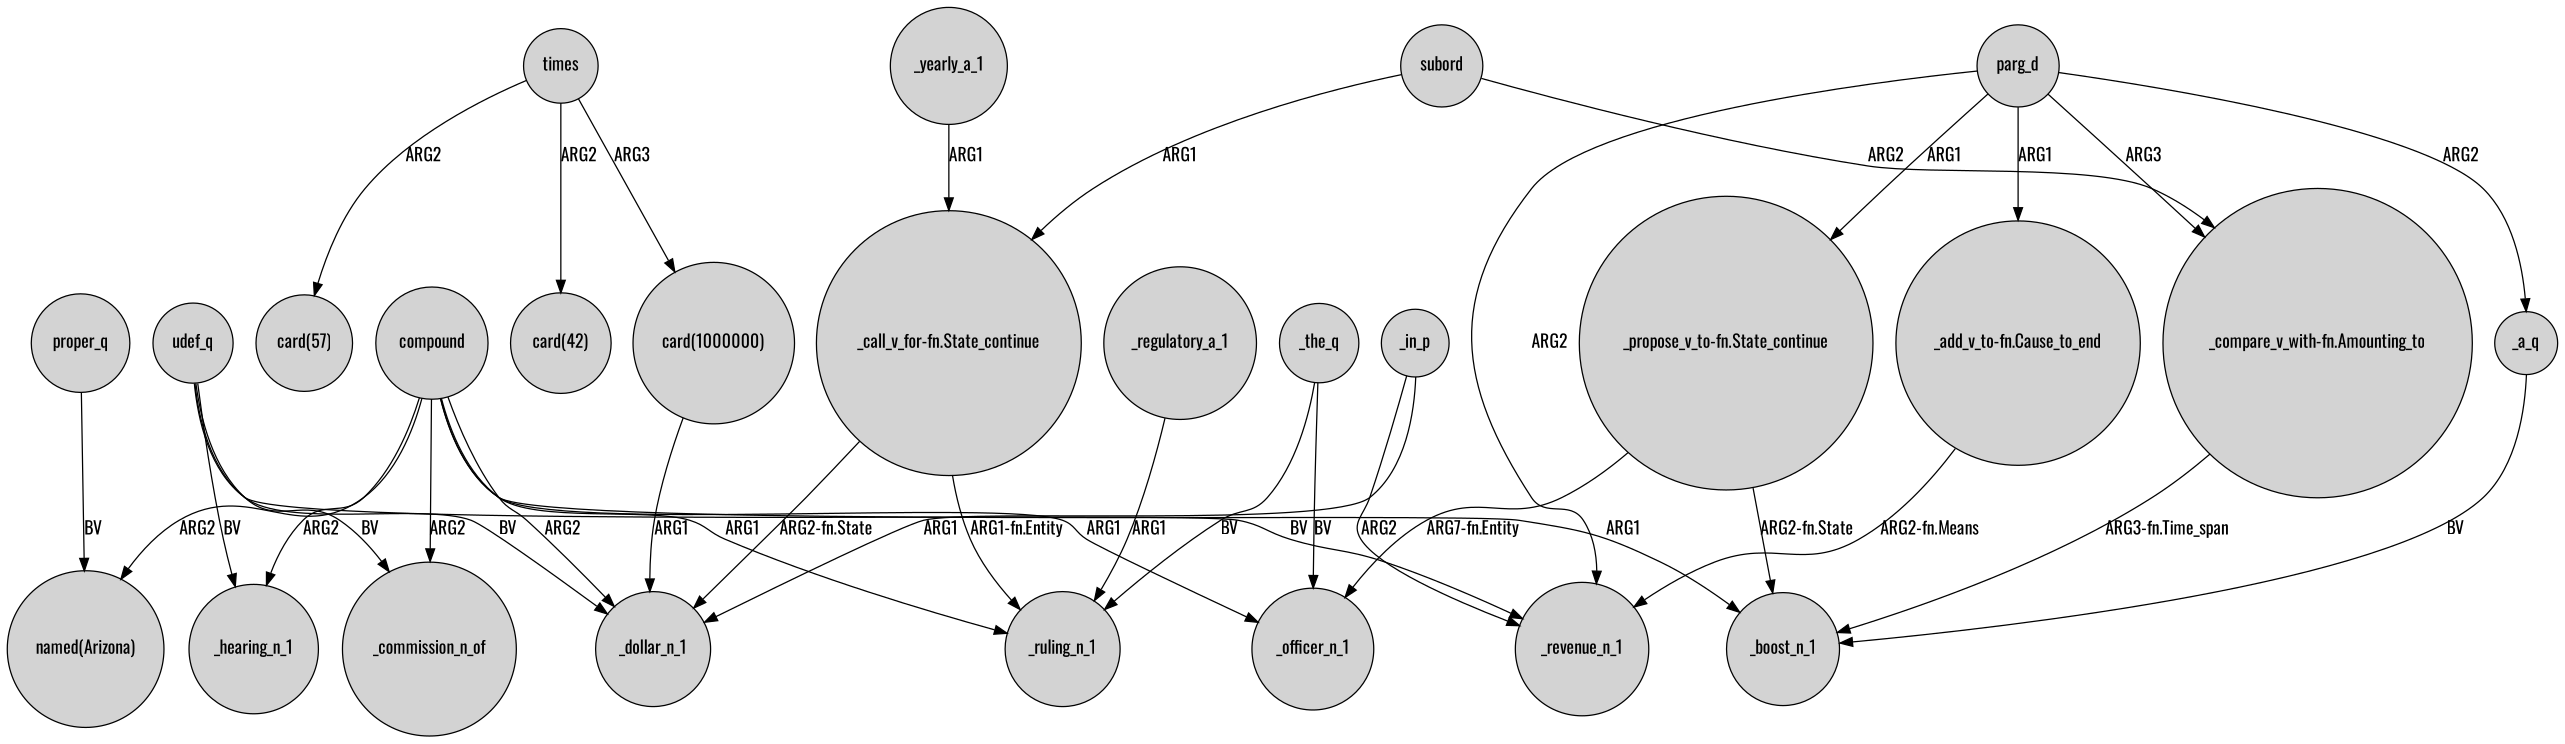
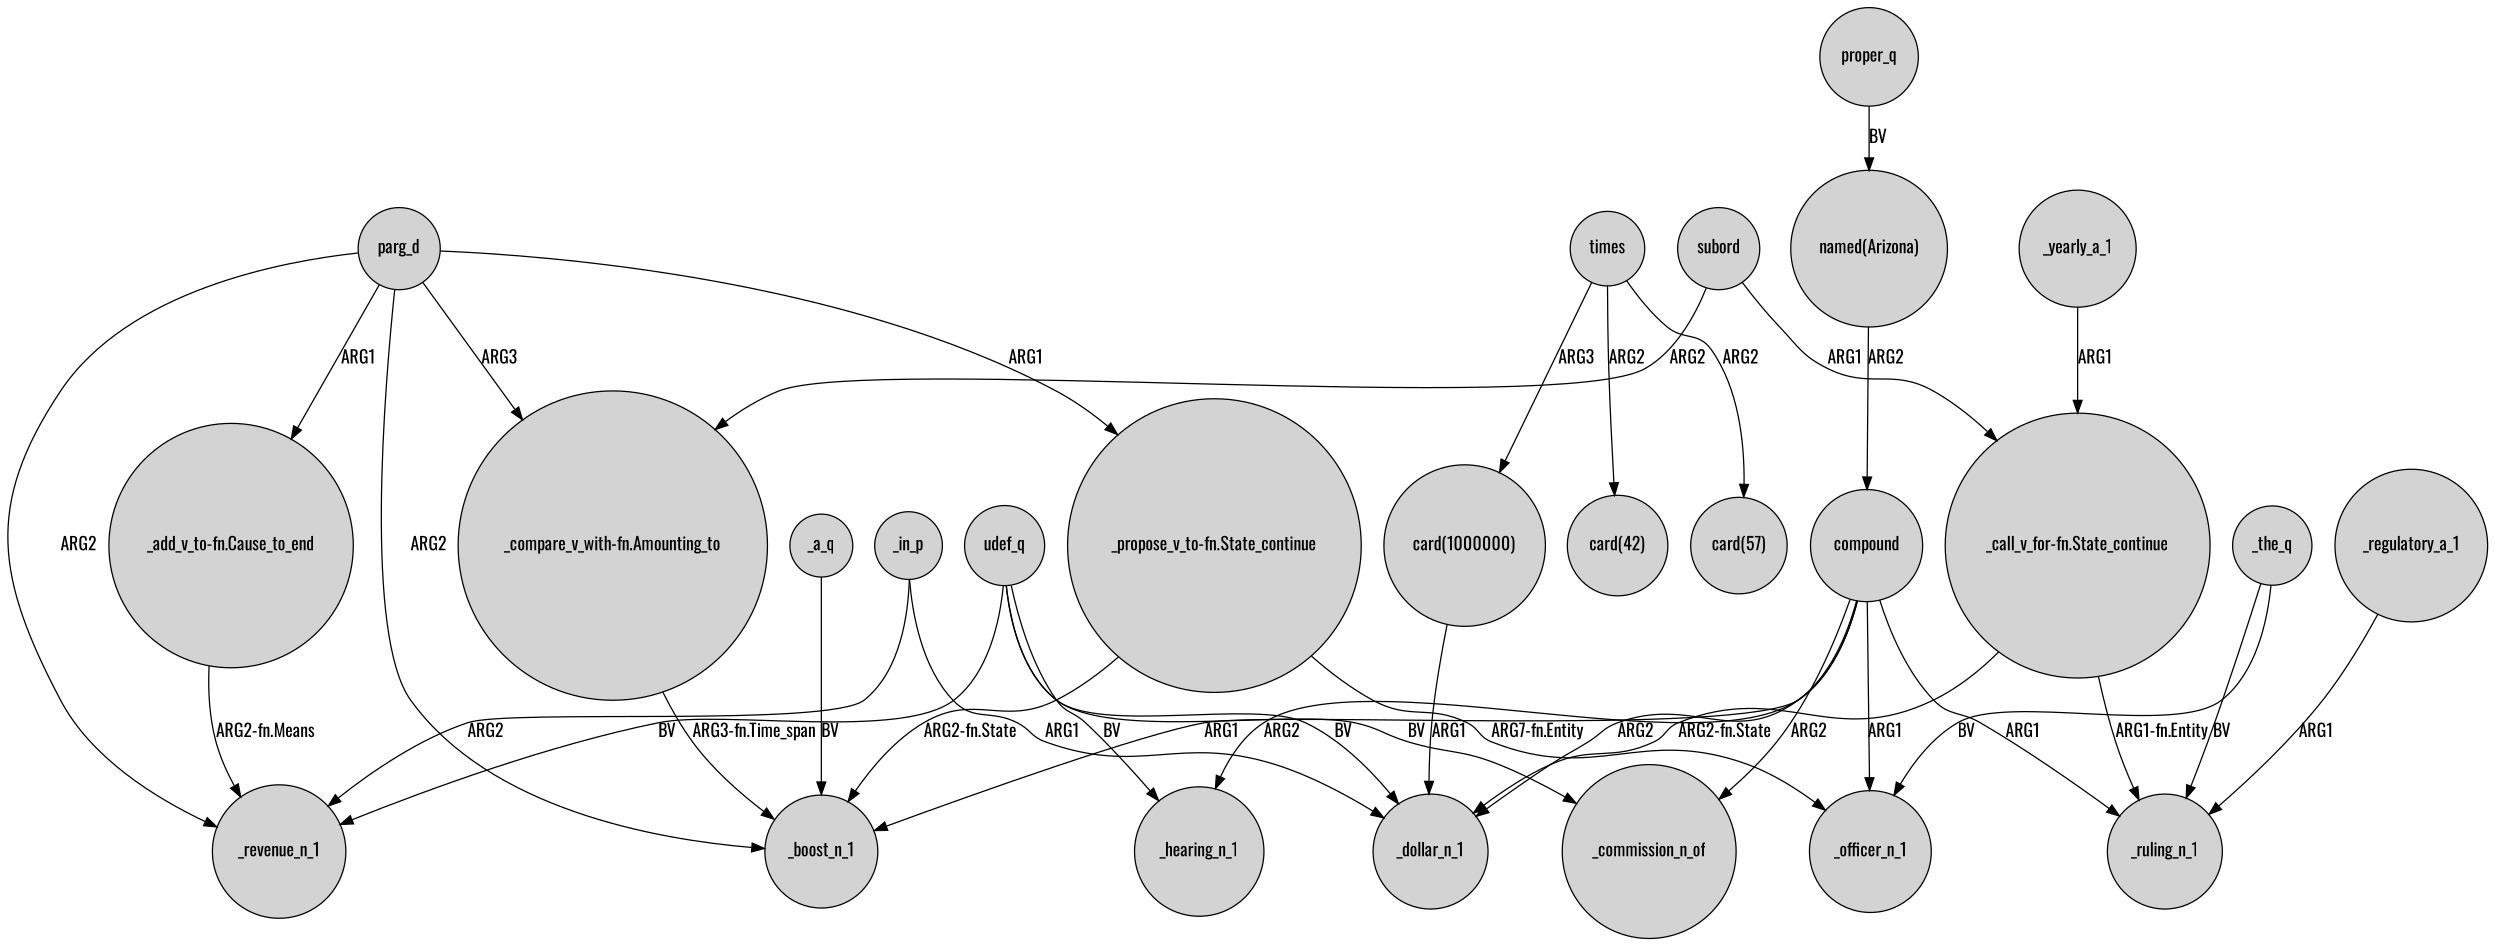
(2335, 126) -> (404, 685)
(239, 507) -> (1868, 402)
